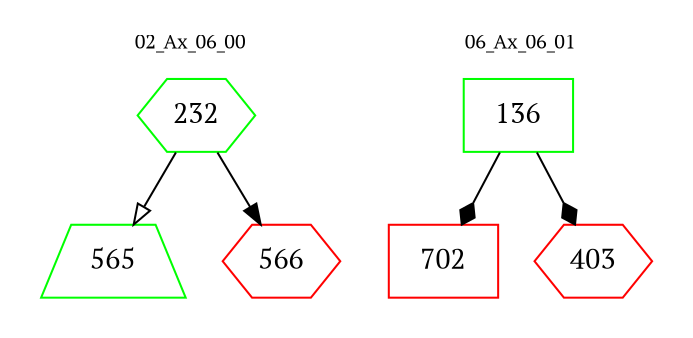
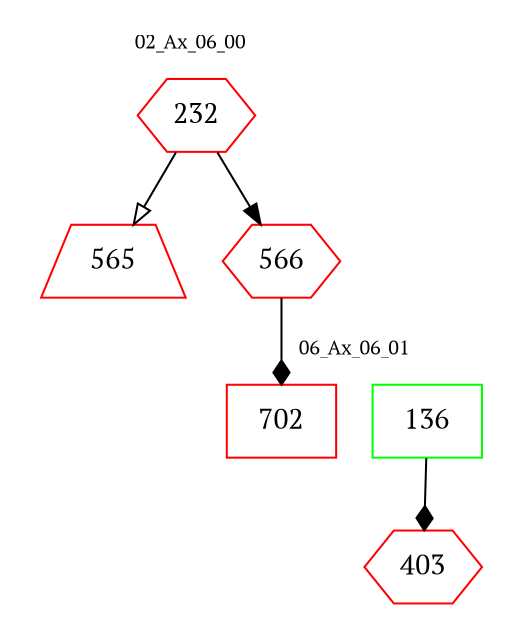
(196, 115) -> (196, 115)
(487, 178) -> (281, 343)
(113, 261) -> (113, 261)
